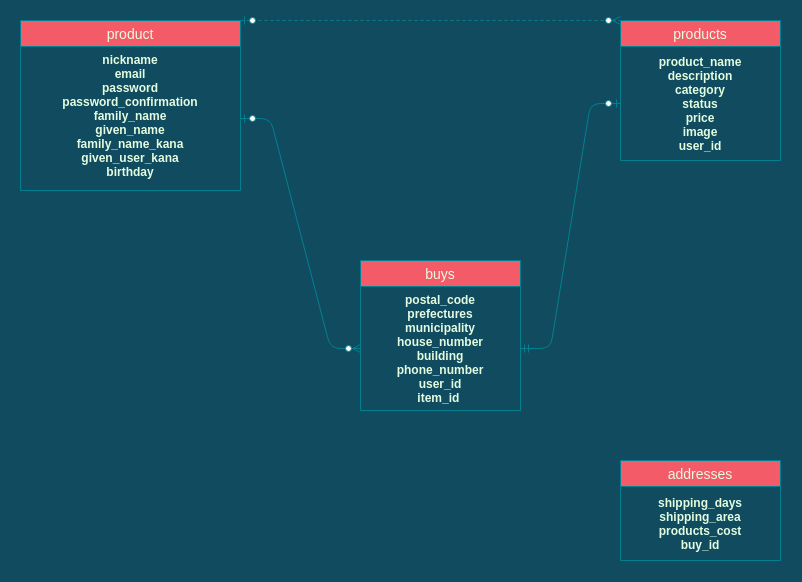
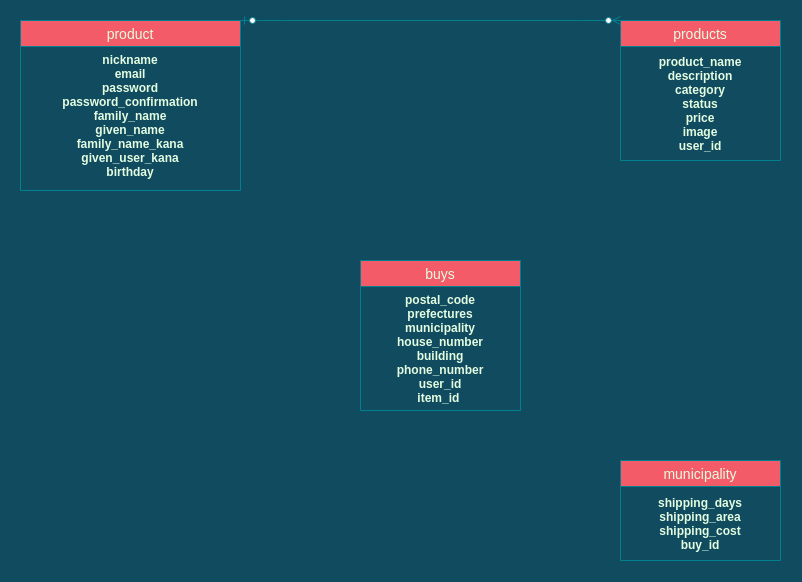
(431, 21) -> (431, 21)
(608, 104) -> none
(252, 119) -> none
(700, 474) -> (700, 474)
(700, 503) -> (700, 503)
